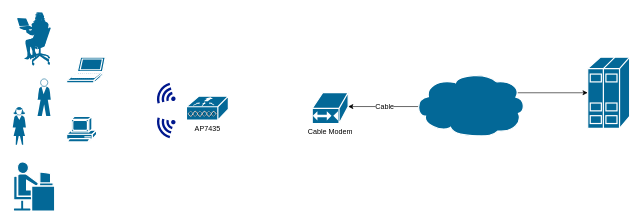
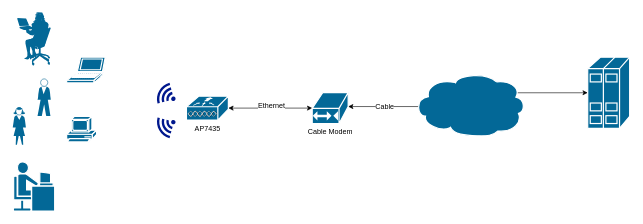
none -> (271, 108)
